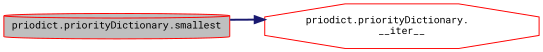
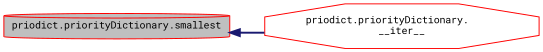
(242, 20) -> (252, 33)
